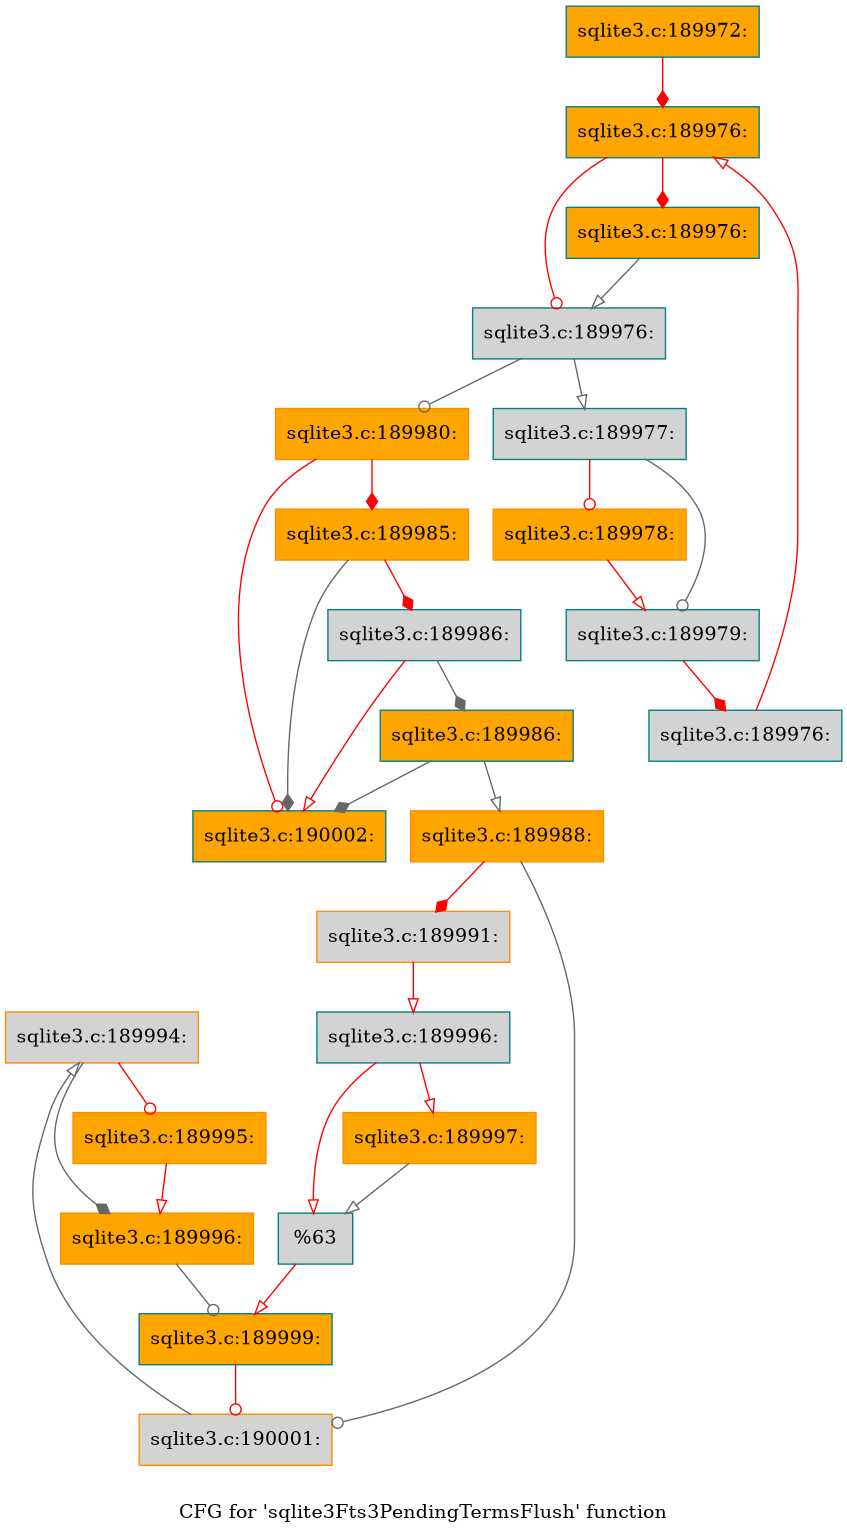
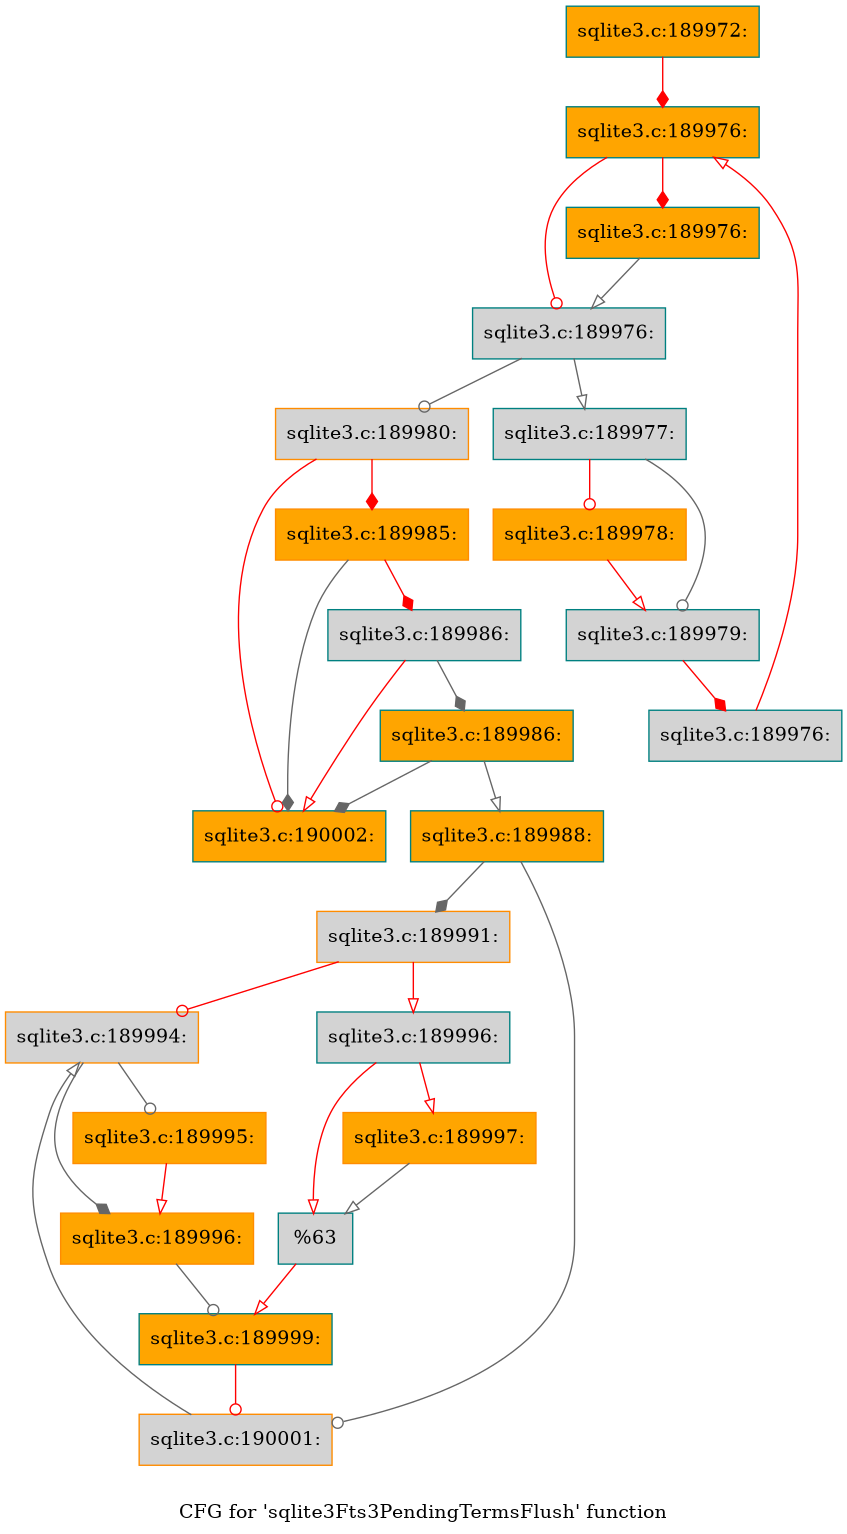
(372, 434) -> (372, 434)
(507, 836) -> (507, 836)
(466, 881) -> (466, 881)
none -> (263, 985)
(133, 1083) -> (133, 1083)
